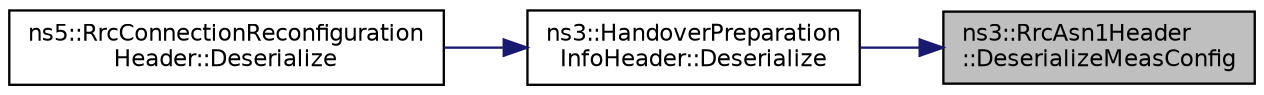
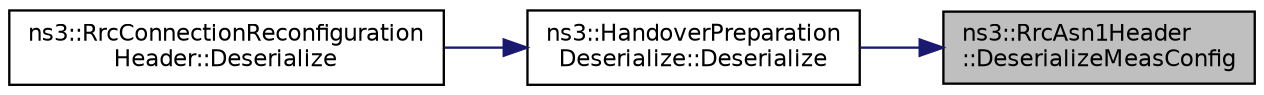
(227, 48) -> (227, 48)
(694, 48) -> (694, 48)
